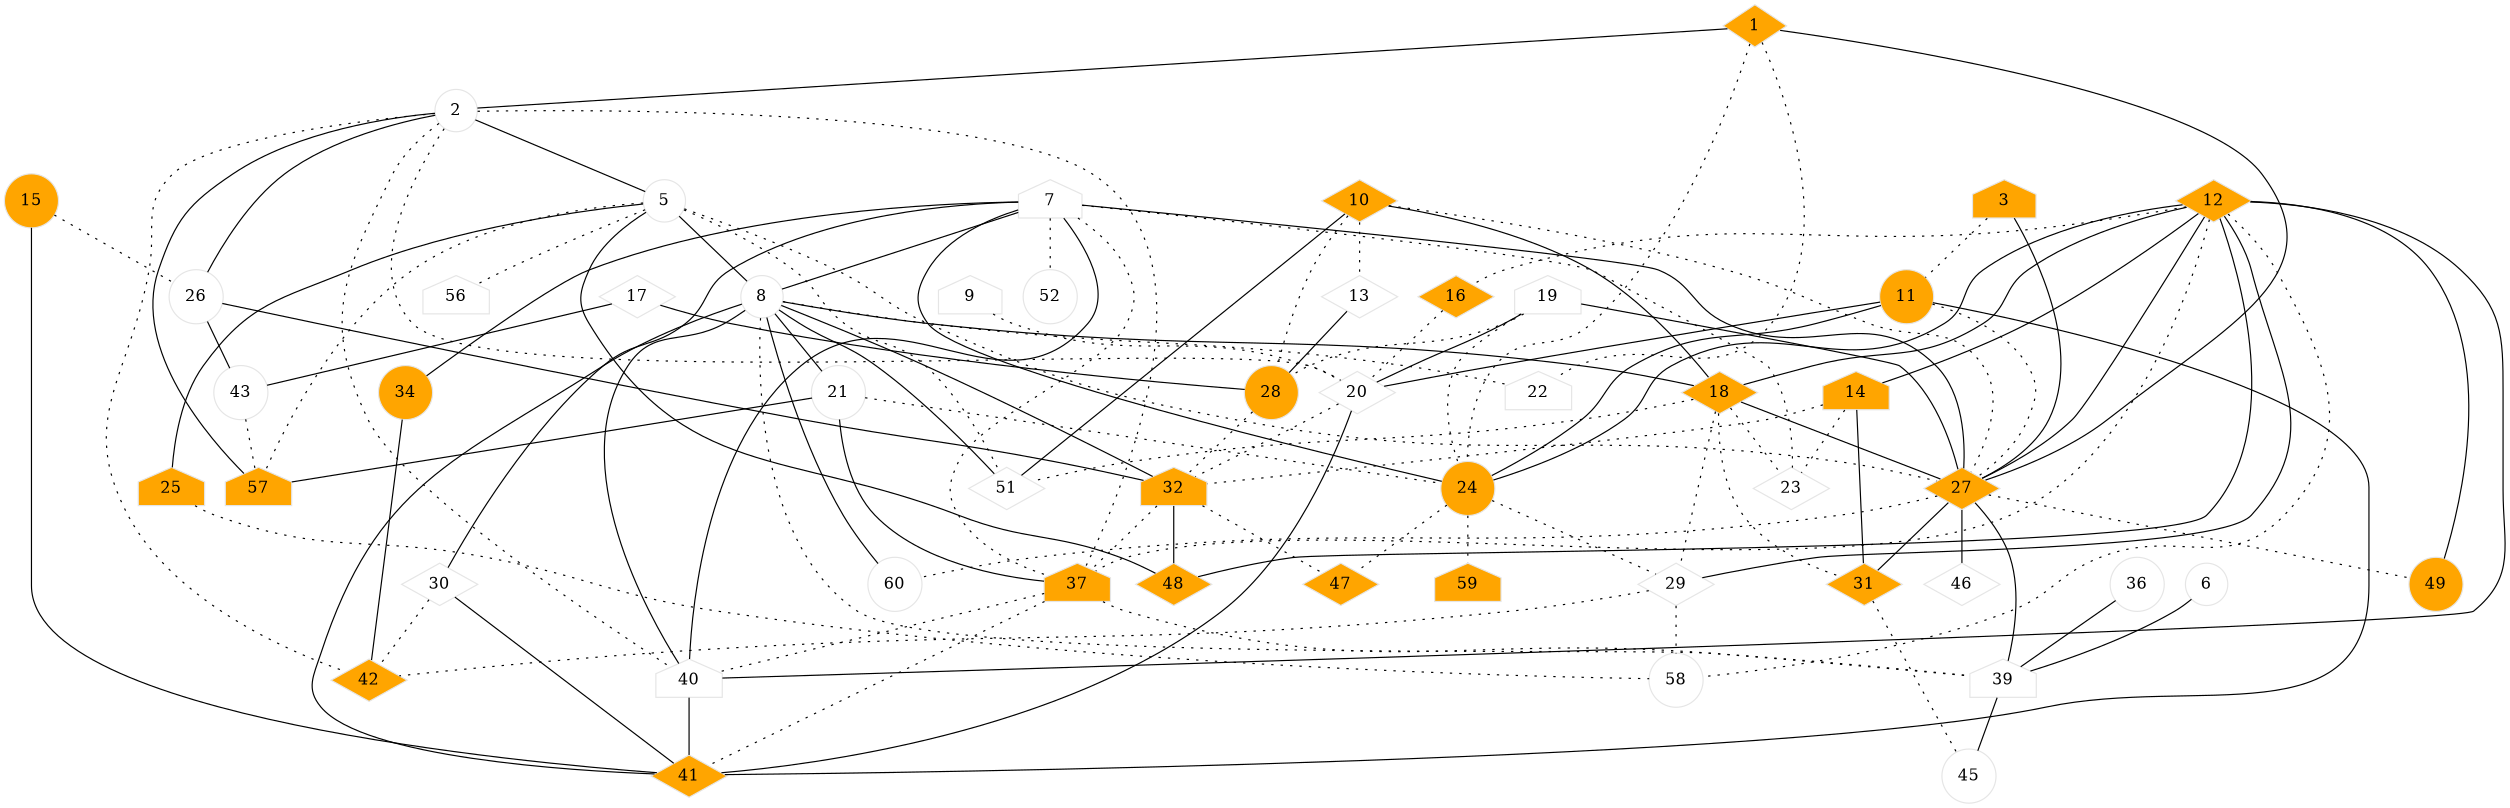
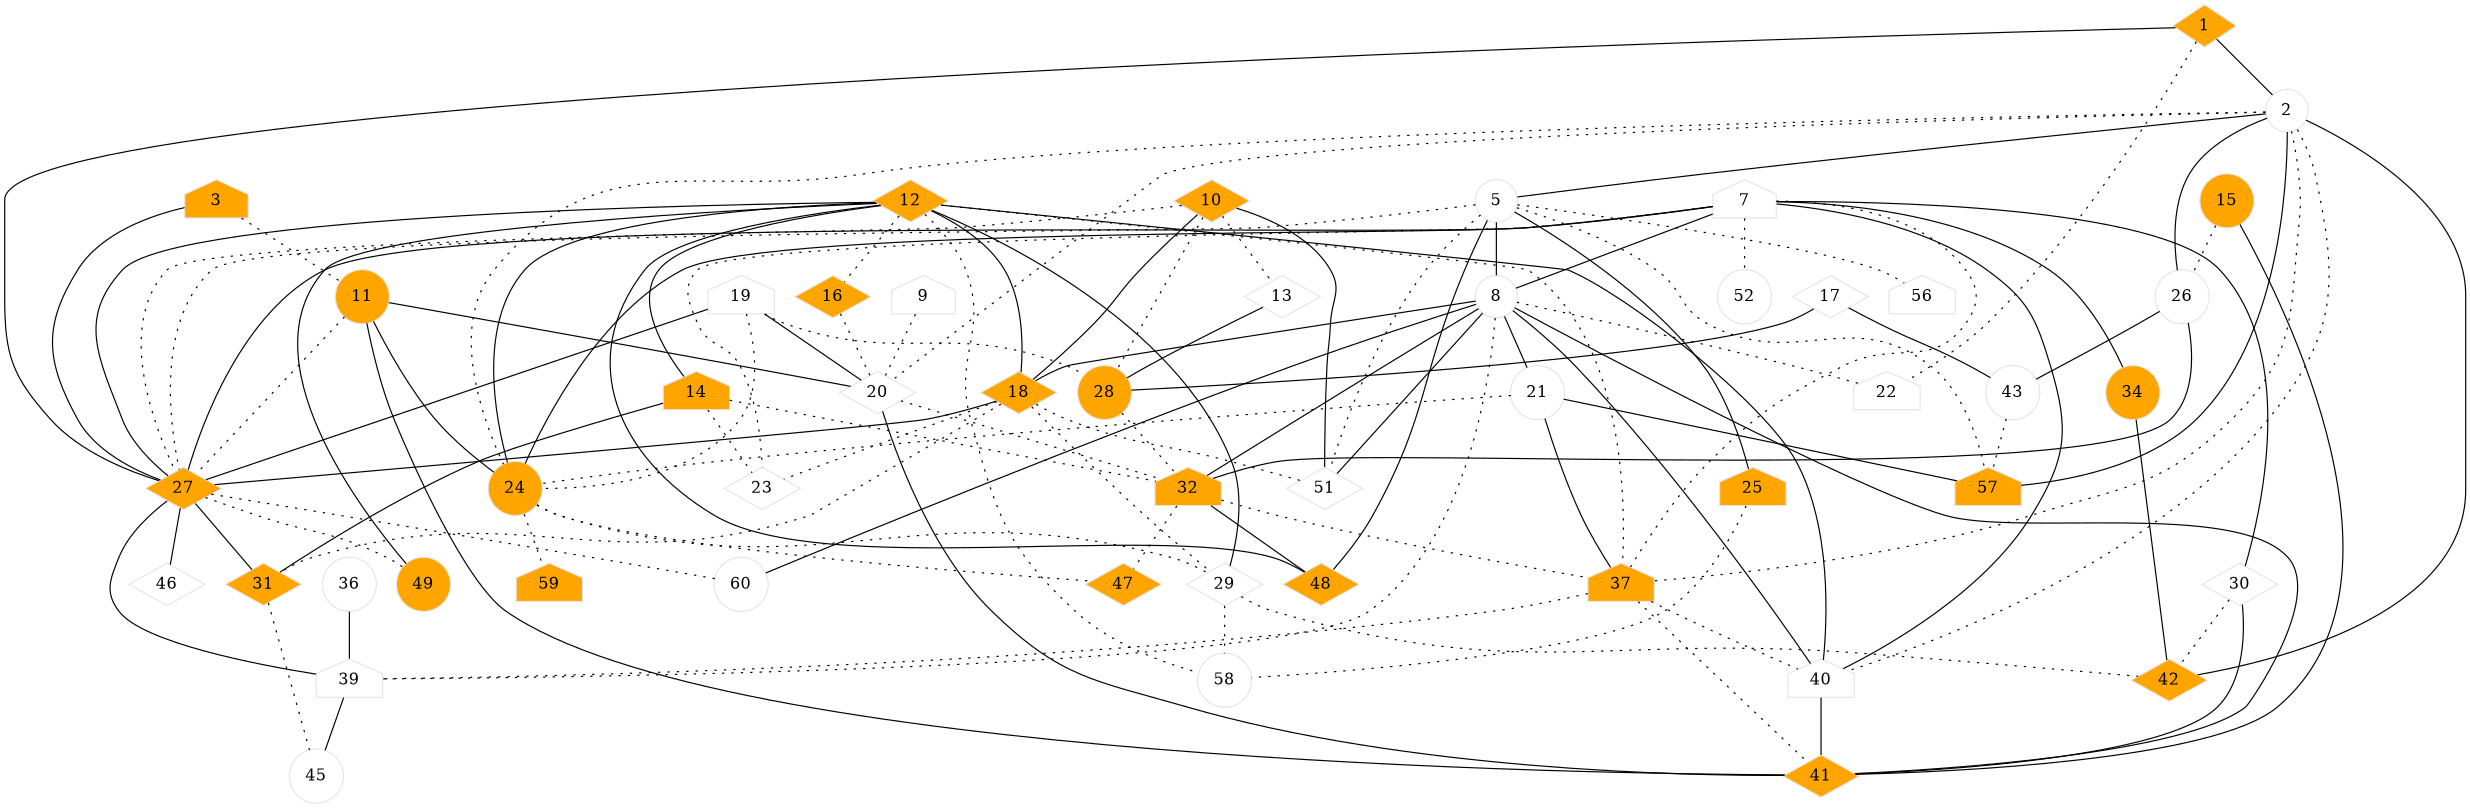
(1630, 281) -> (1263, 142)
(129, 345) -> (2466, 444)
(2207, 584) -> none
